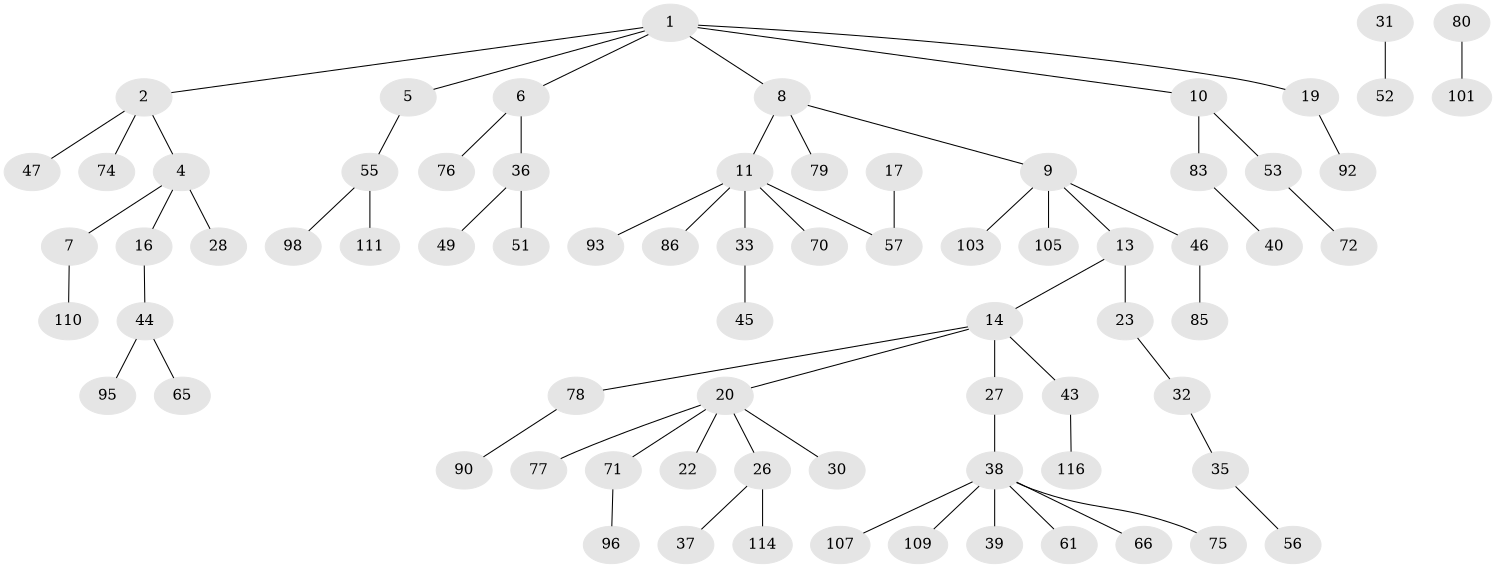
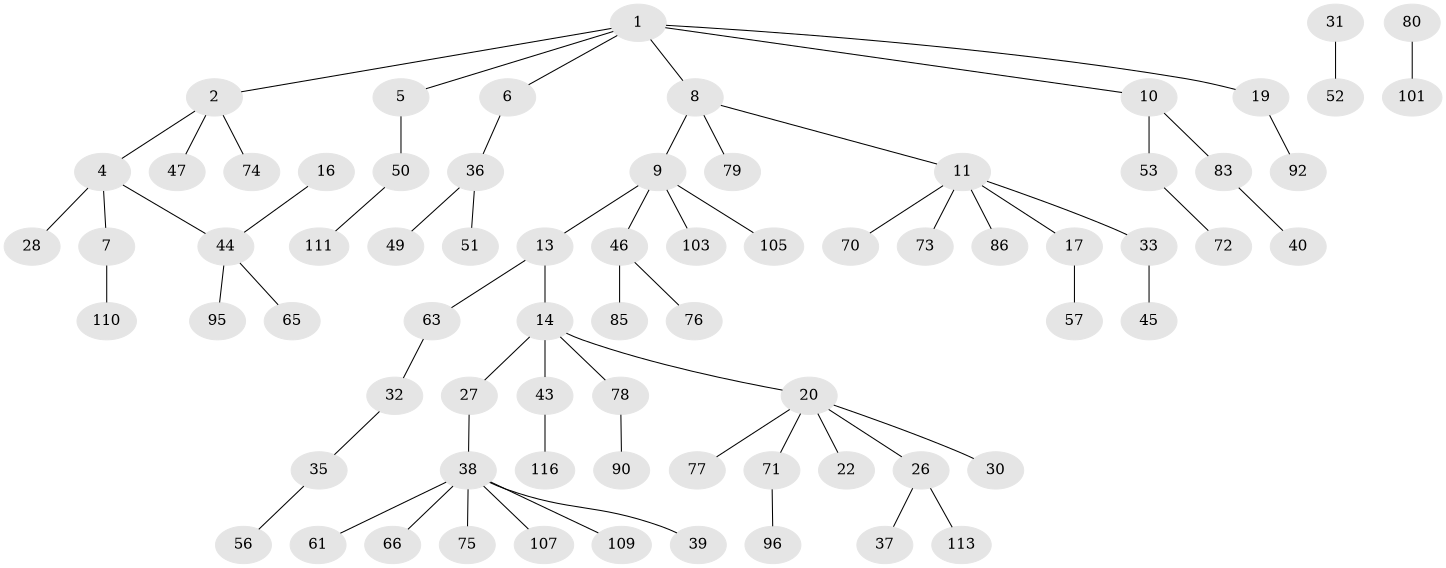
(484, 135) -> (657, 284)
(370, 172) -> (401, 172)
(163, 209) -> (164, 209)
(820, 209) -> (1019, 209)
(293, 247) -> none
(596, 247) -> (925, 247)
(1125, 321) -> (432, 321)
(763, 545) -> (962, 545)
